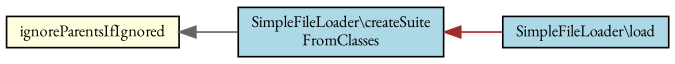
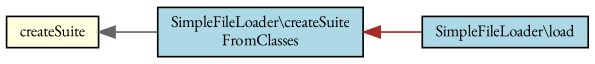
(93, 32) -> (53, 32)
